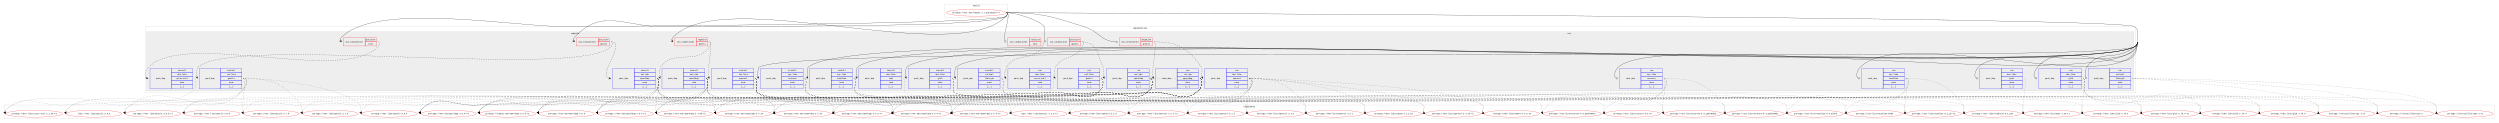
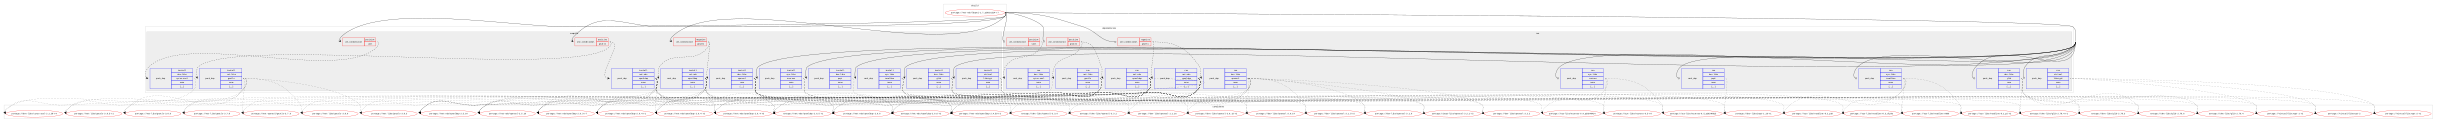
(94, 114) -> (389, 114)
(330, 114) -> (271, 114)
(508, 114) -> (803, 114)
(803, 114) -> (508, 114)
(1039, 114) -> (1335, 114)
(1157, 114) -> (1453, 114)
(1755, 114) -> none
